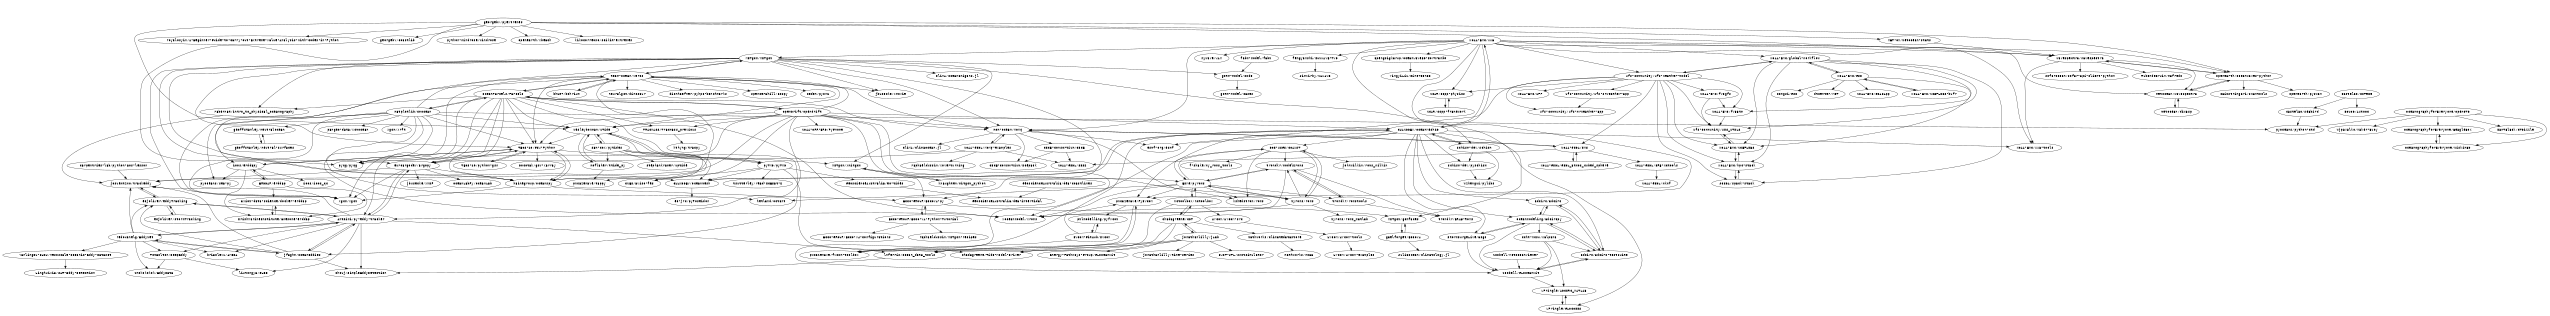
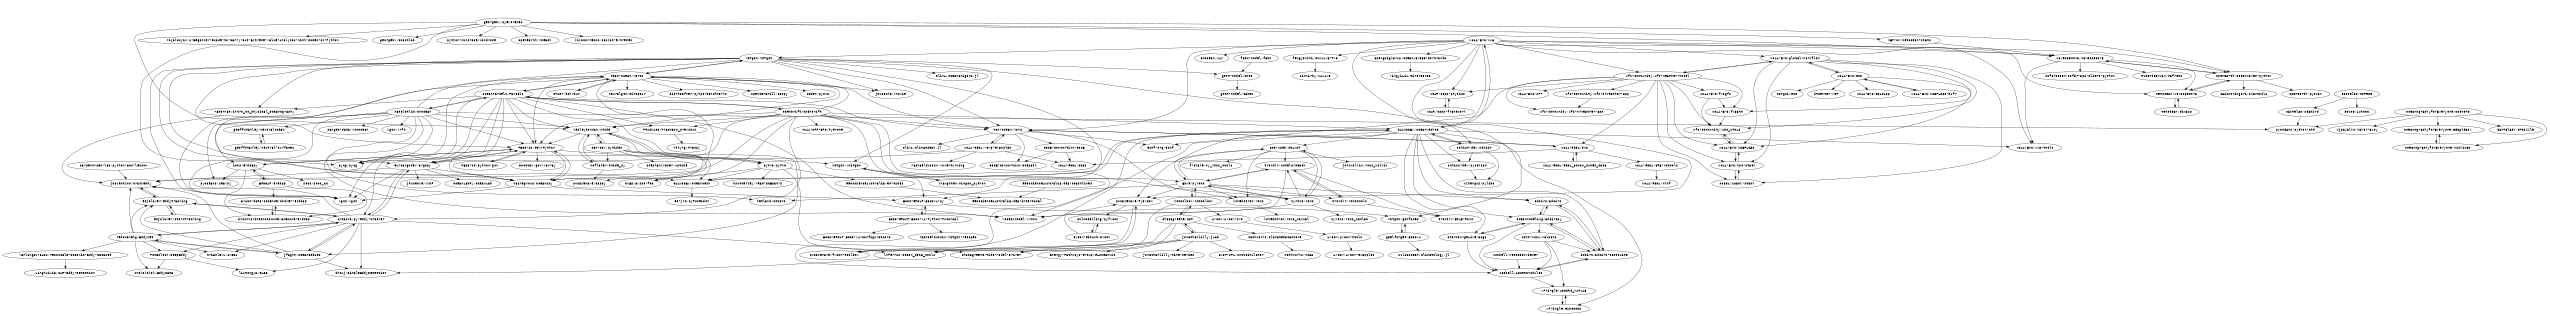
(1212, 58) -> (1212, 58)
(1285, 166) -> (1285, 166)
(1575, 166) -> (1575, 166)
(1108, 196) -> (1376, 193)
none -> (1287, 219)
(987, 246) -> none
(1521, 273) -> (1521, 273)
